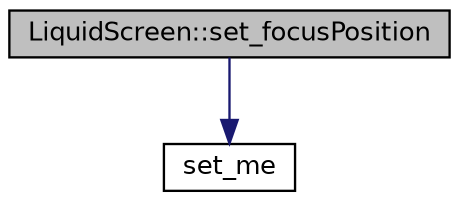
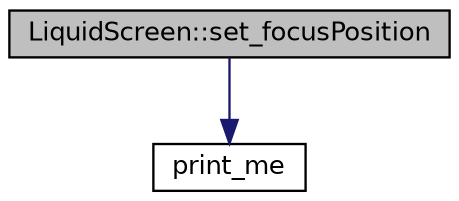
(229, 167) -> (229, 167)
